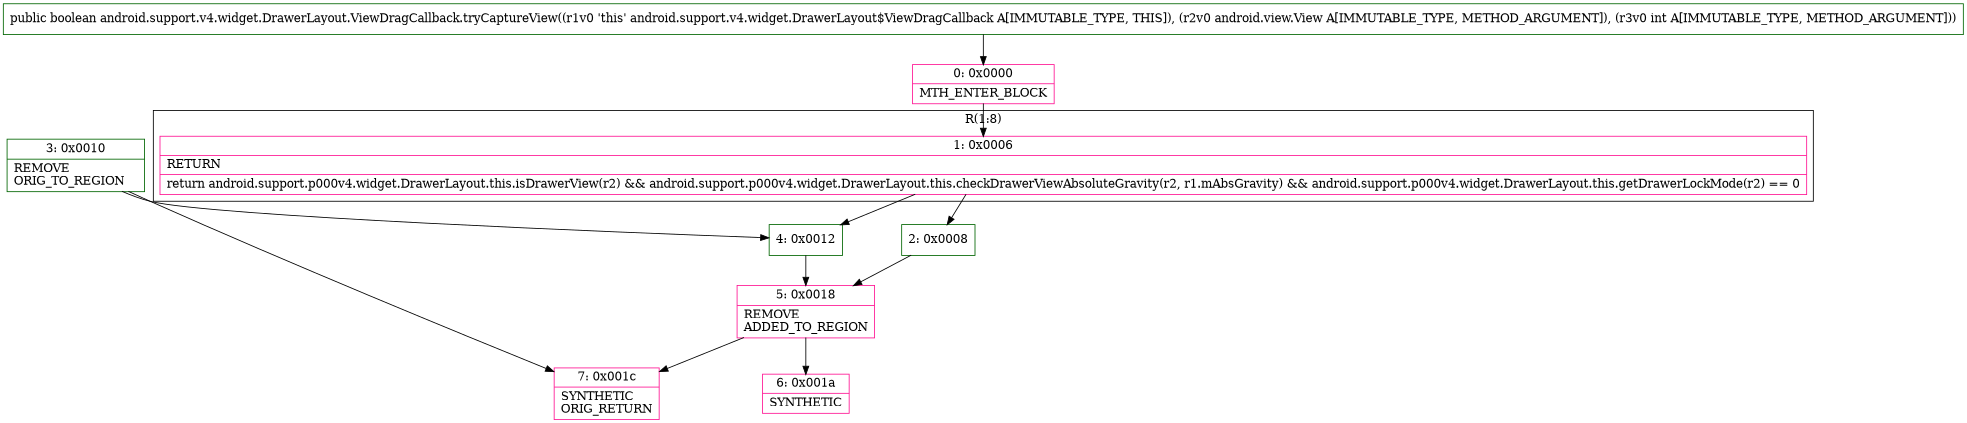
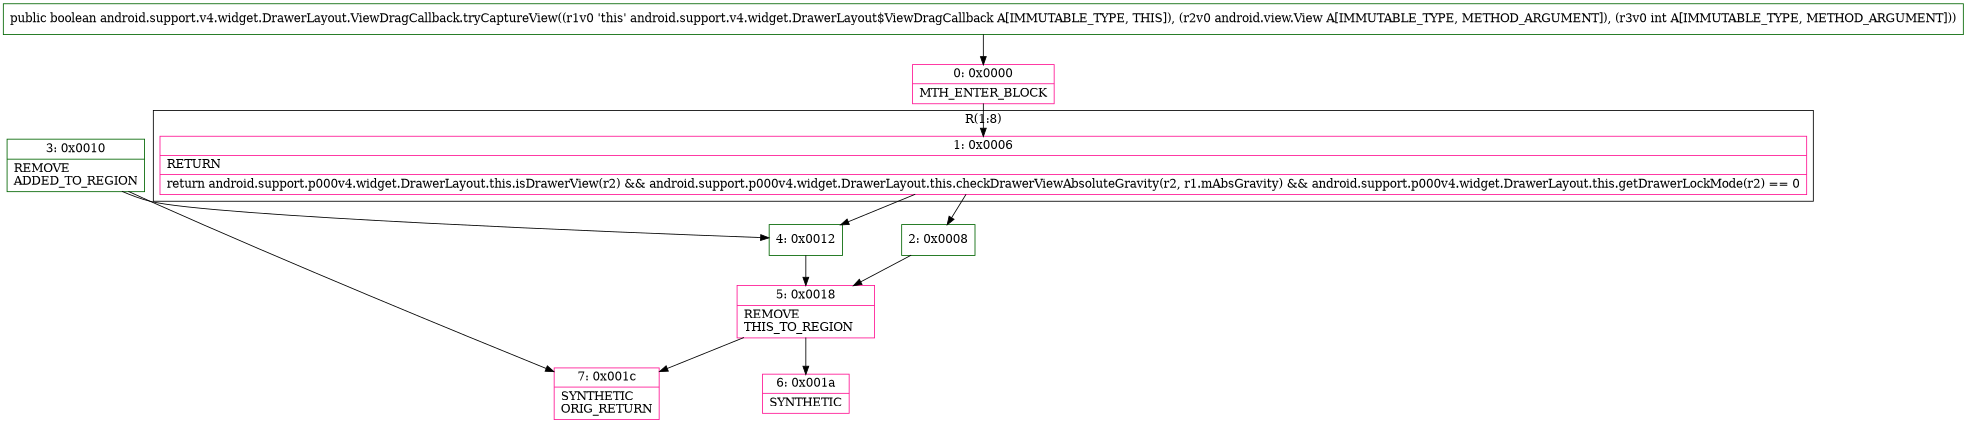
(69, 181) -> (76, 181)
(806, 328) -> (798, 328)
